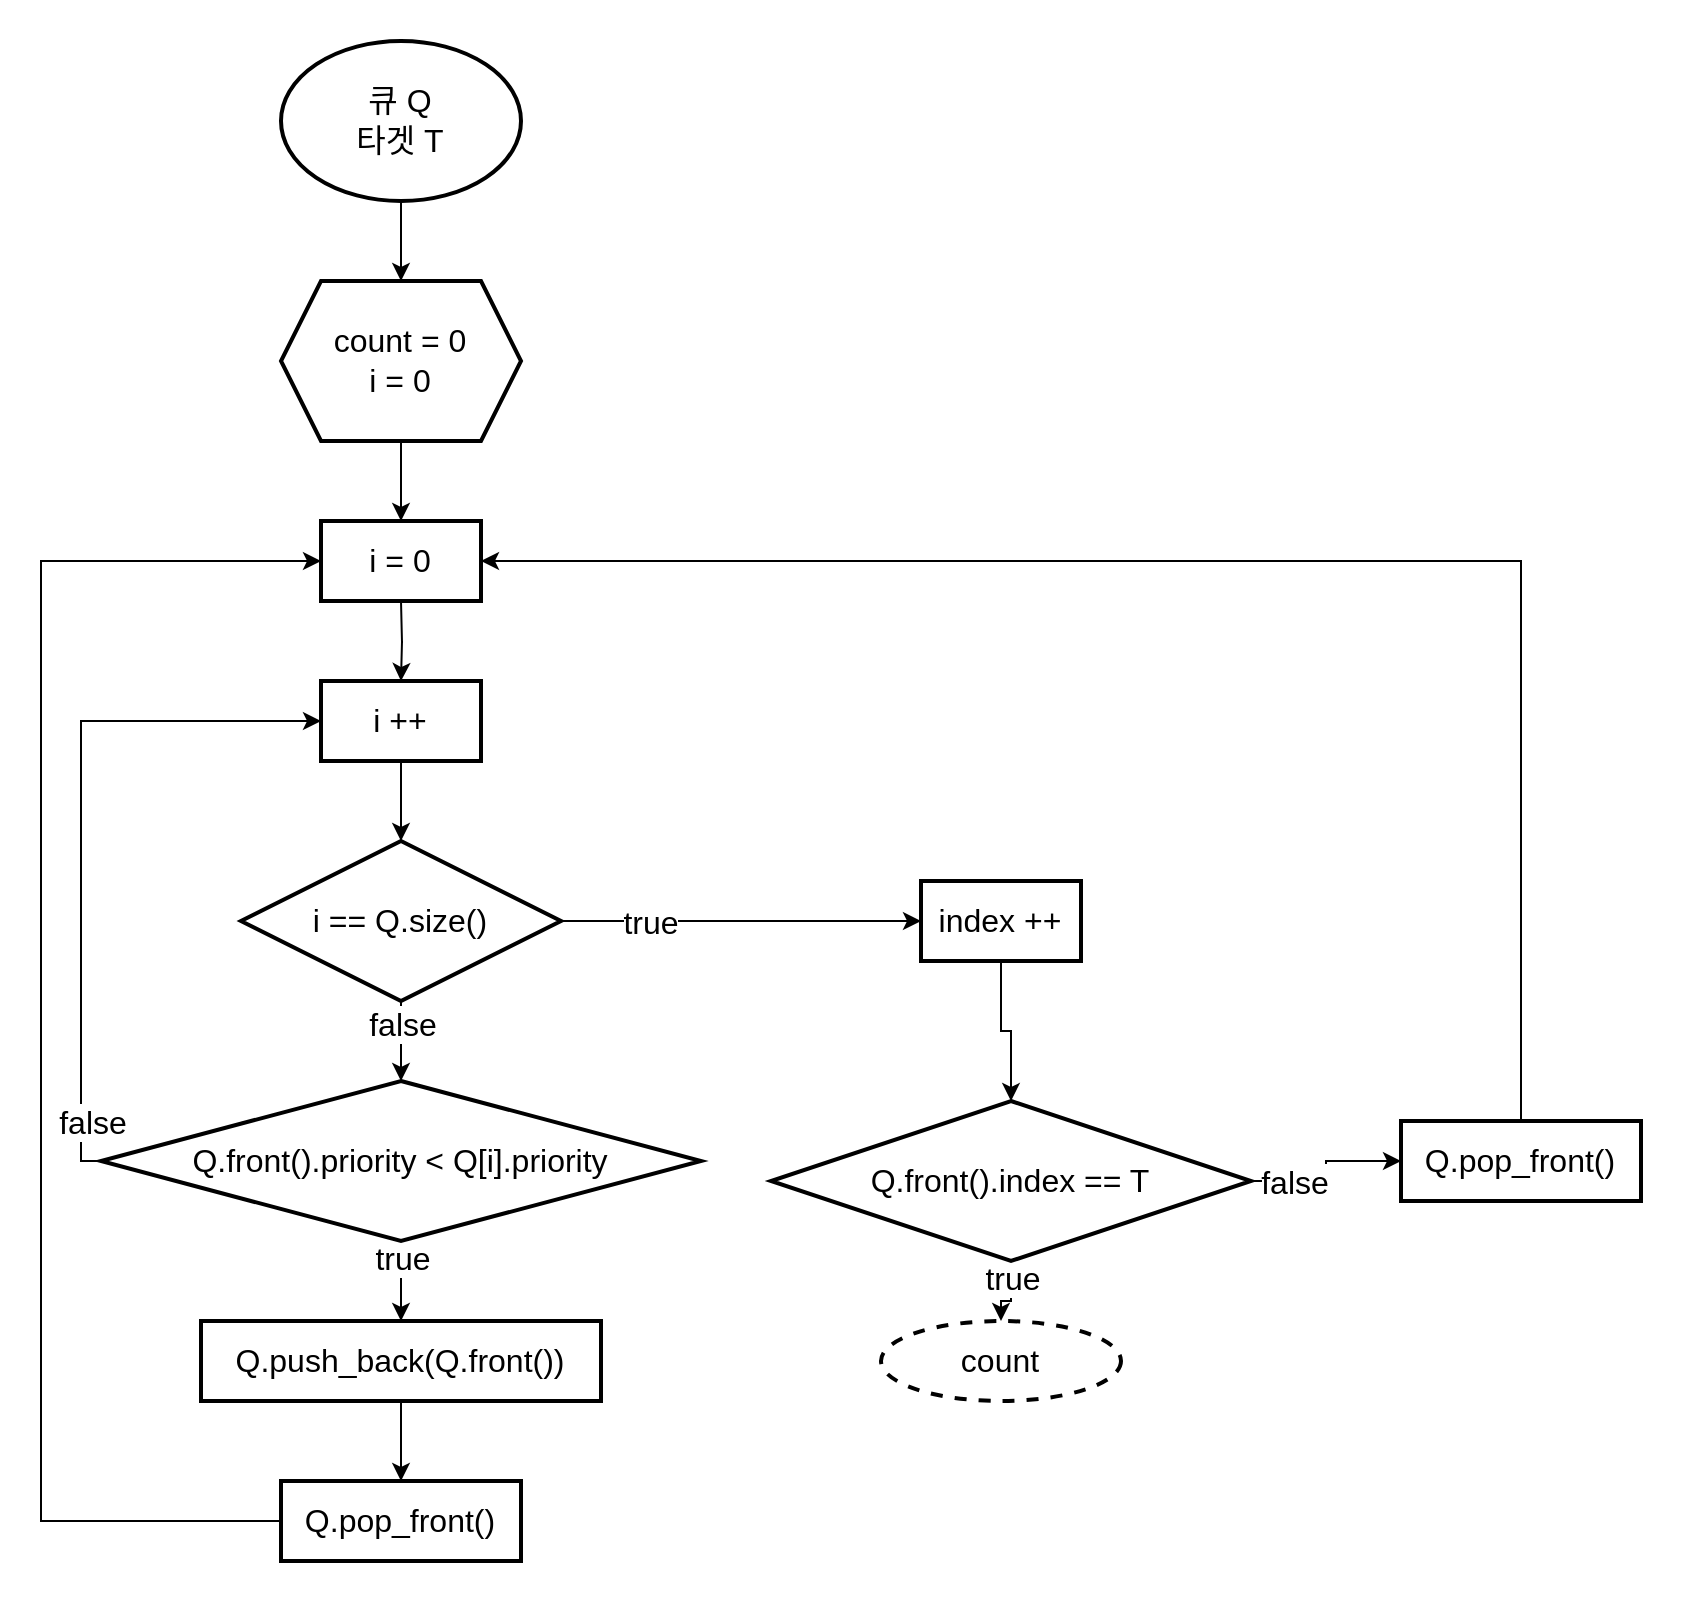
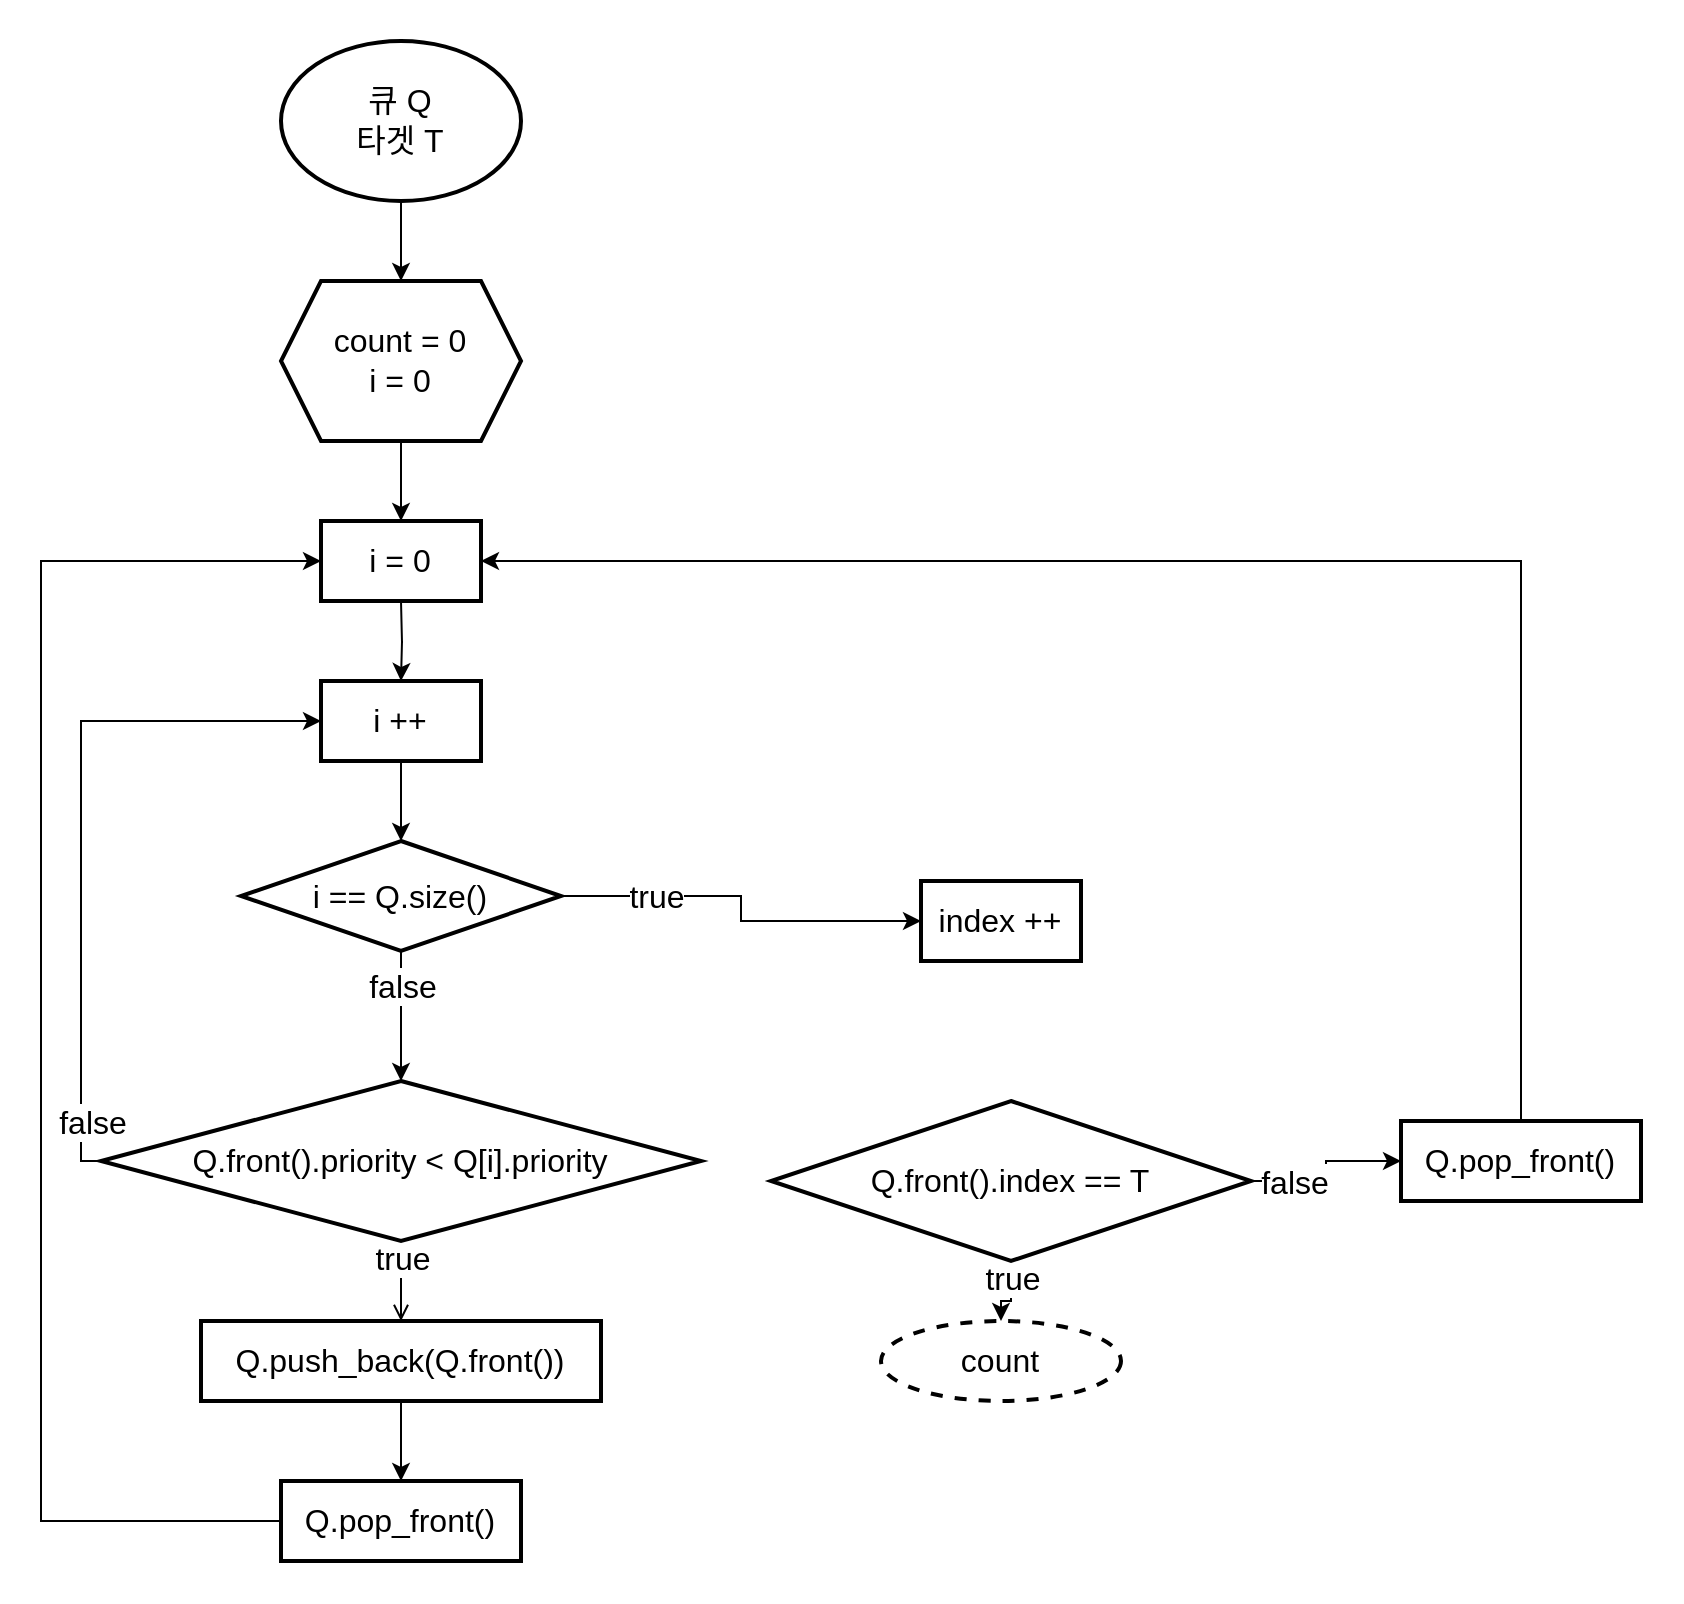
(401, 921) -> (401, 896)
(1001, 1029) -> none
(401, 1306) -> (401, 1308)
